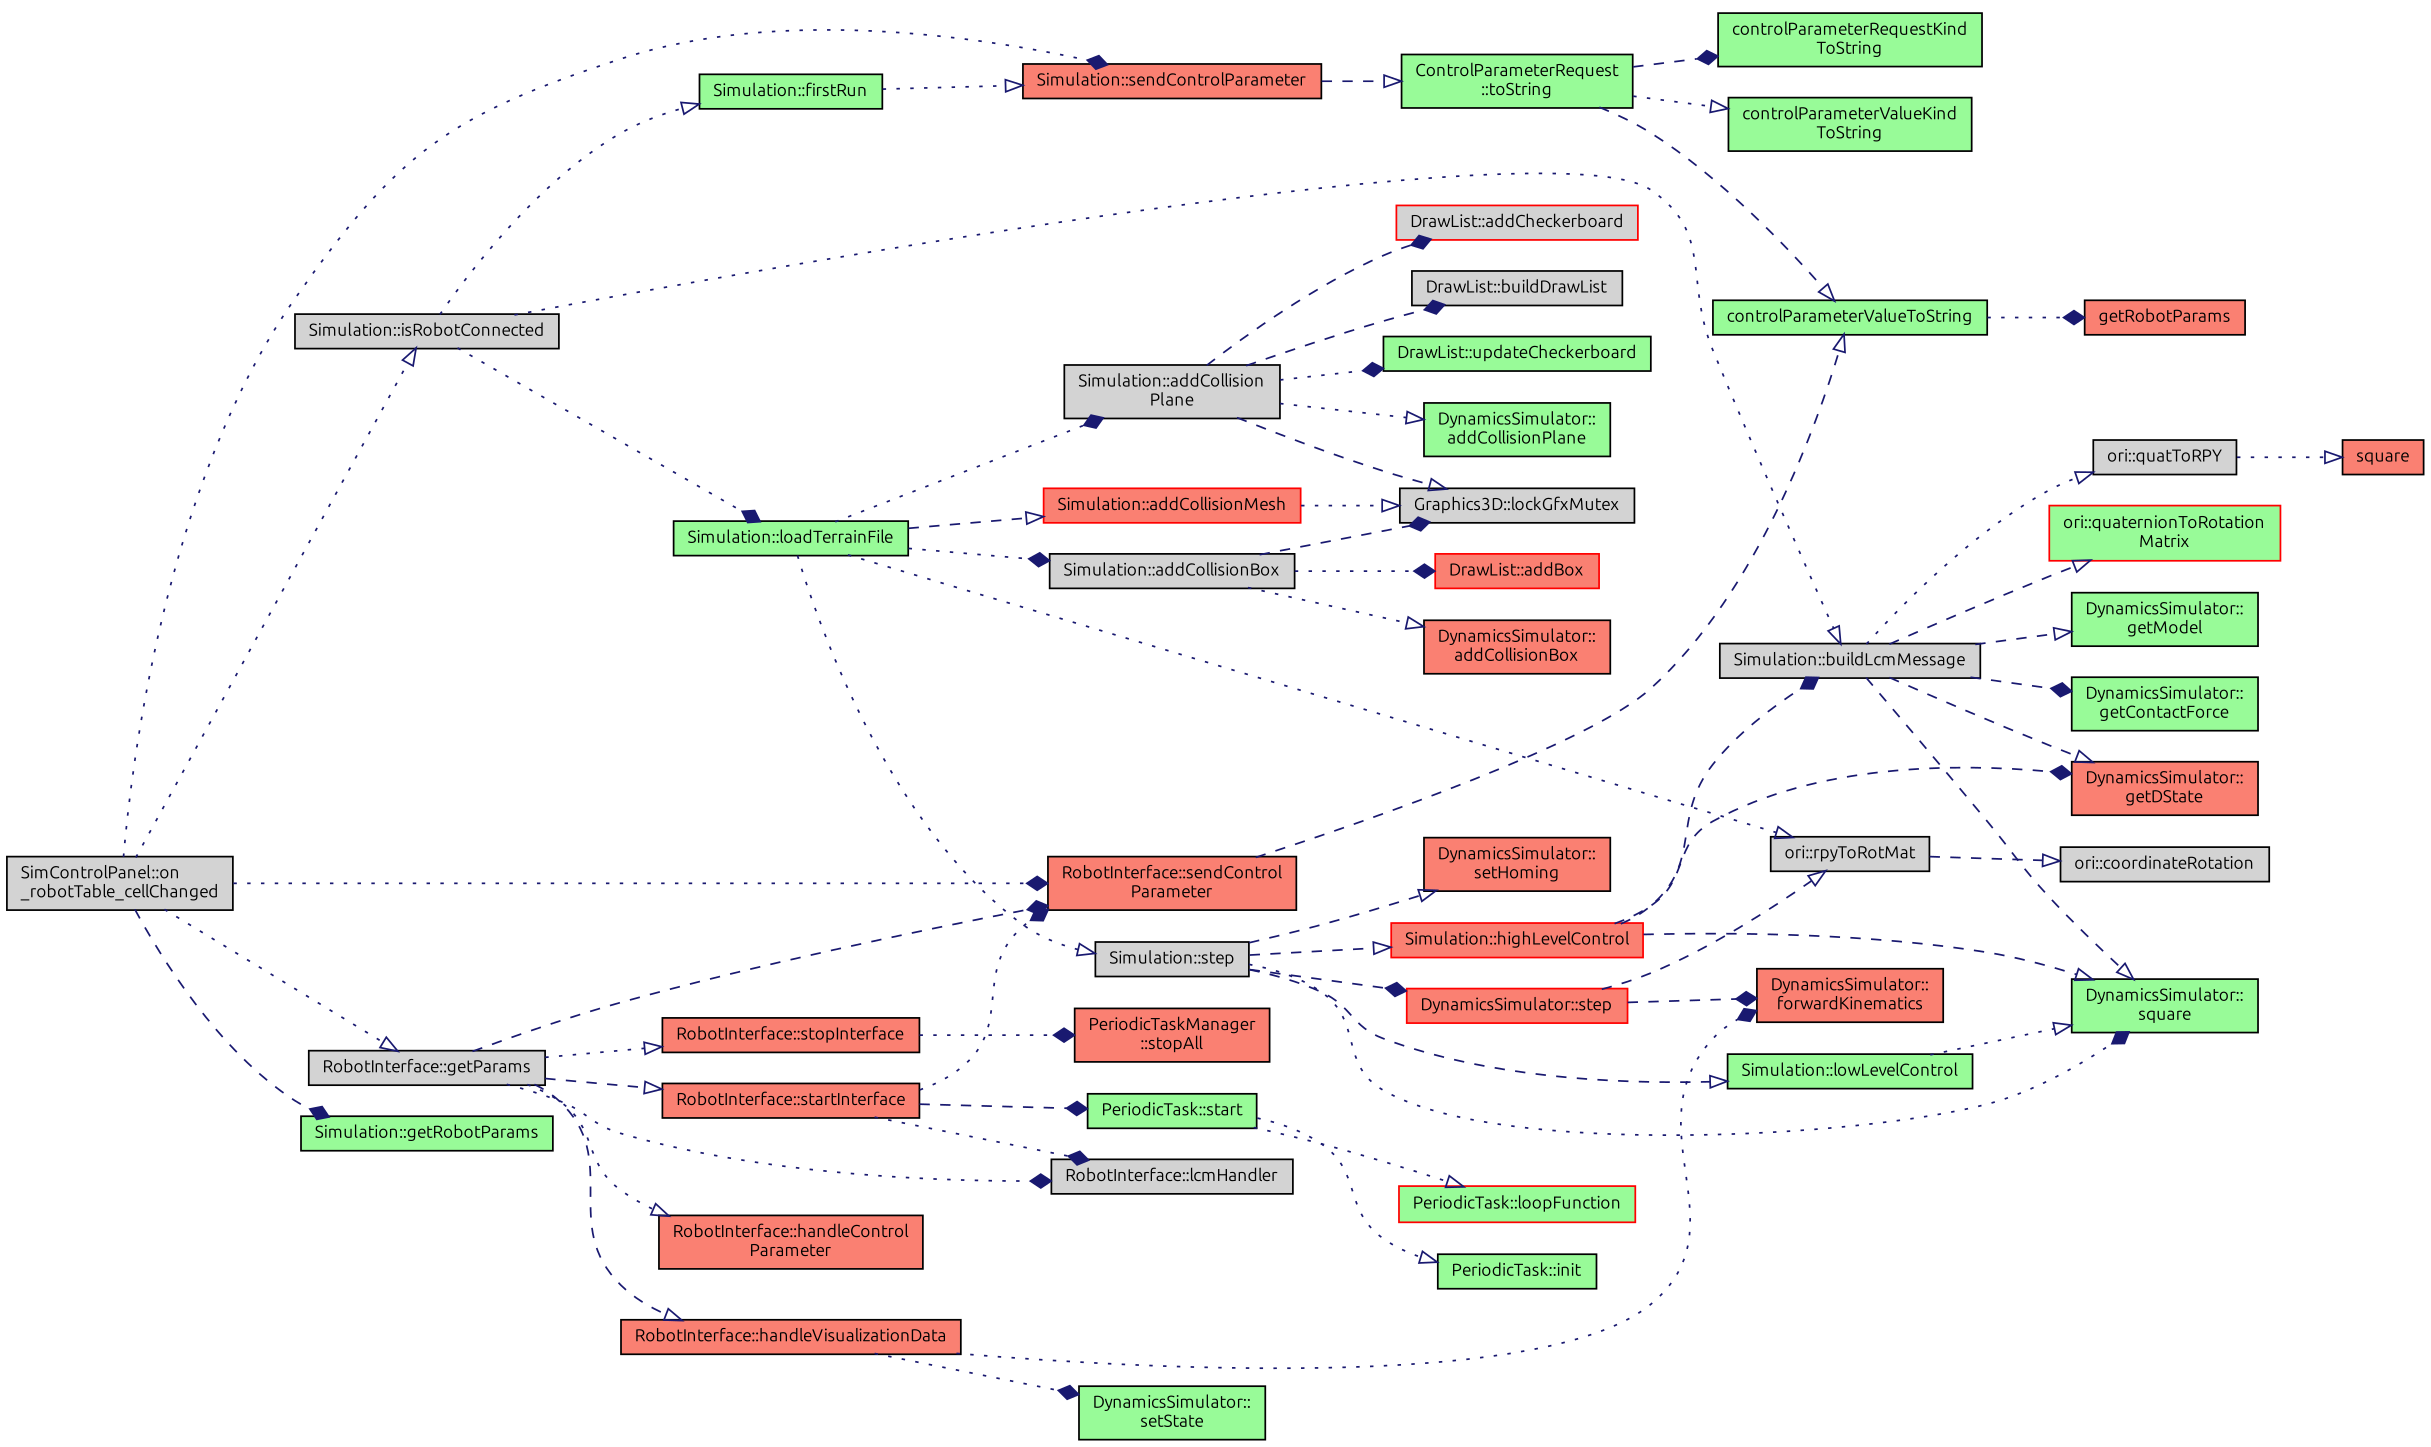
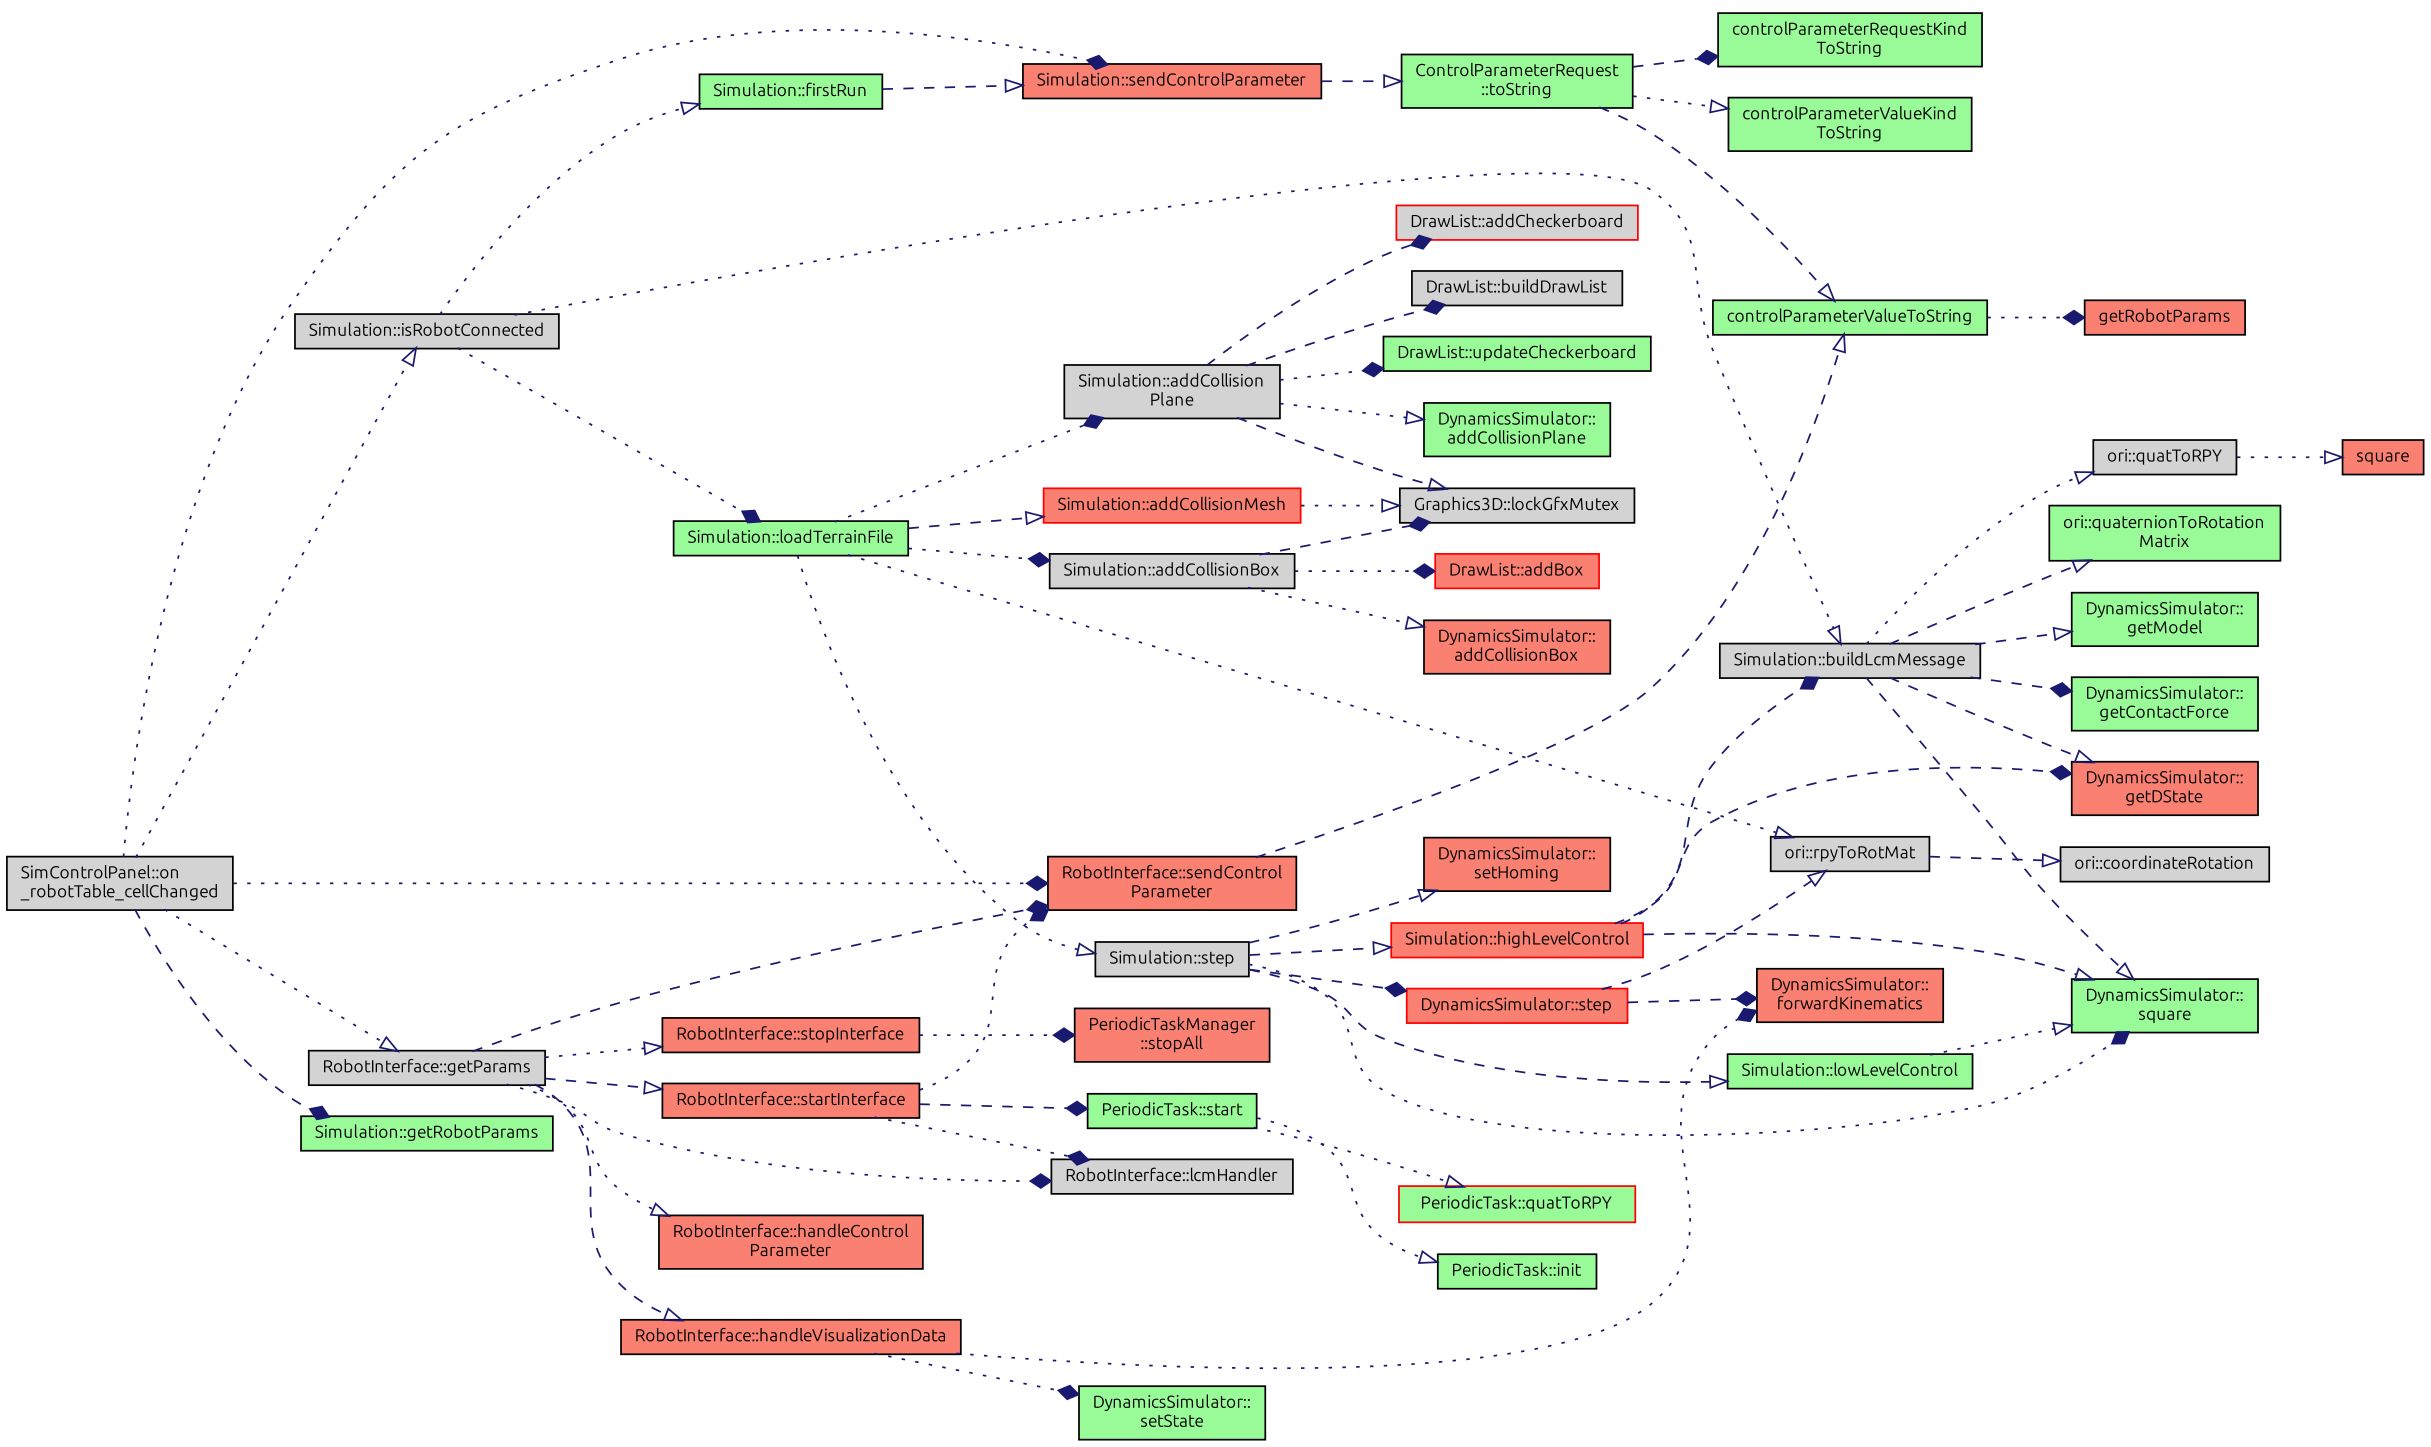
(944, 87) -> (944, 87)
(2165, 533) -> (2165, 533)
(1517, 1204) -> (1517, 1204)
